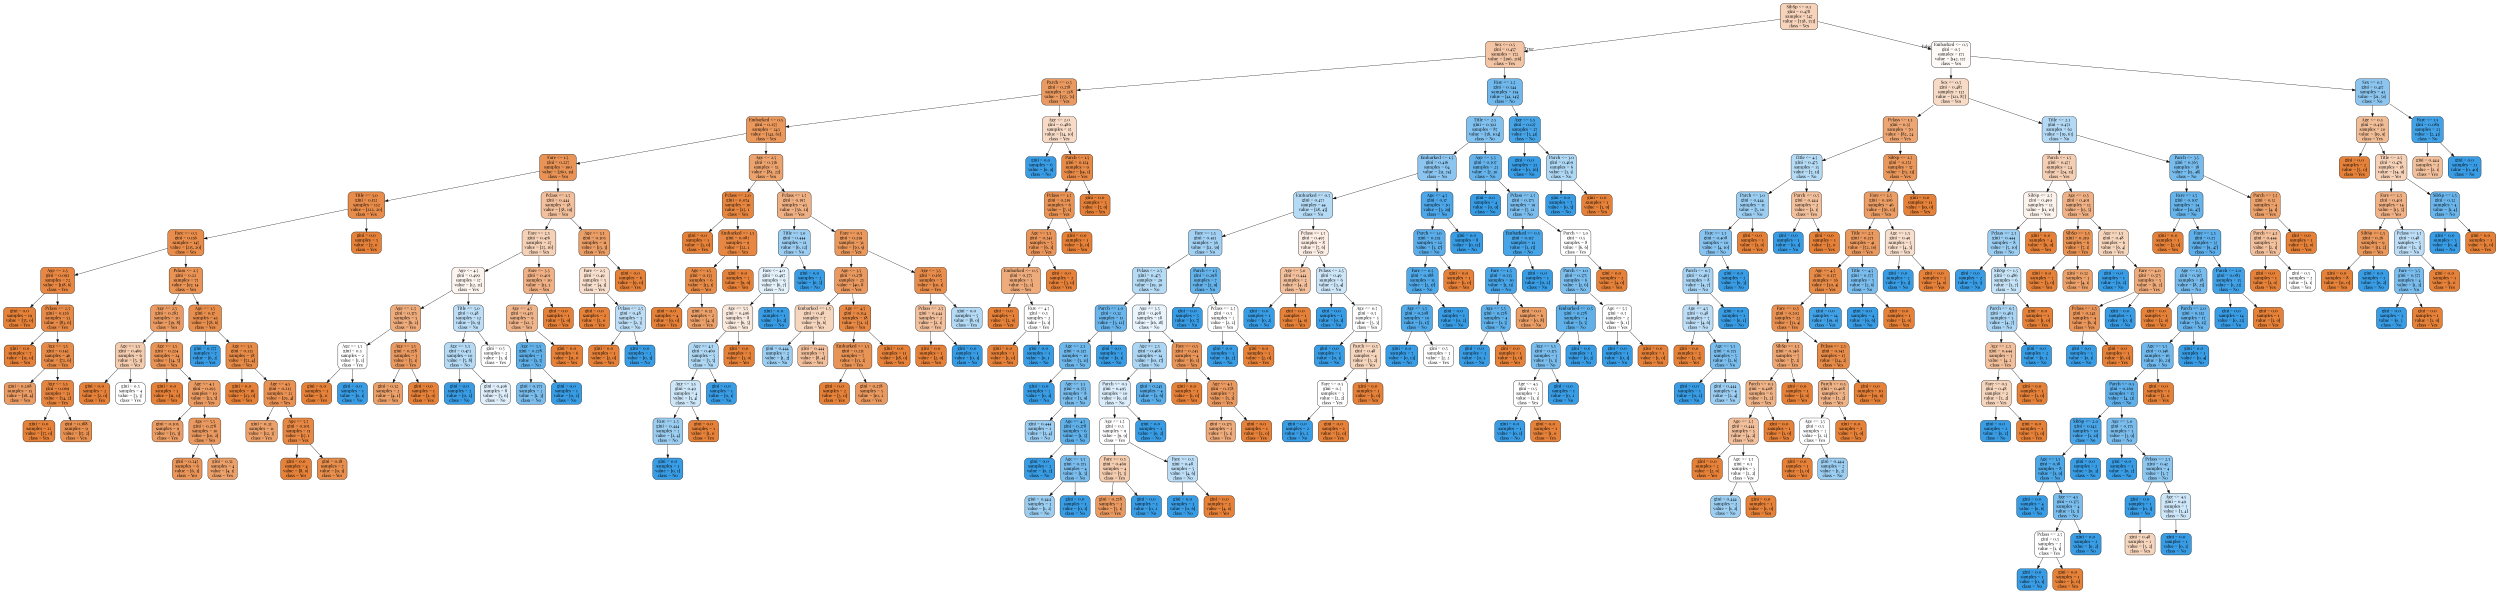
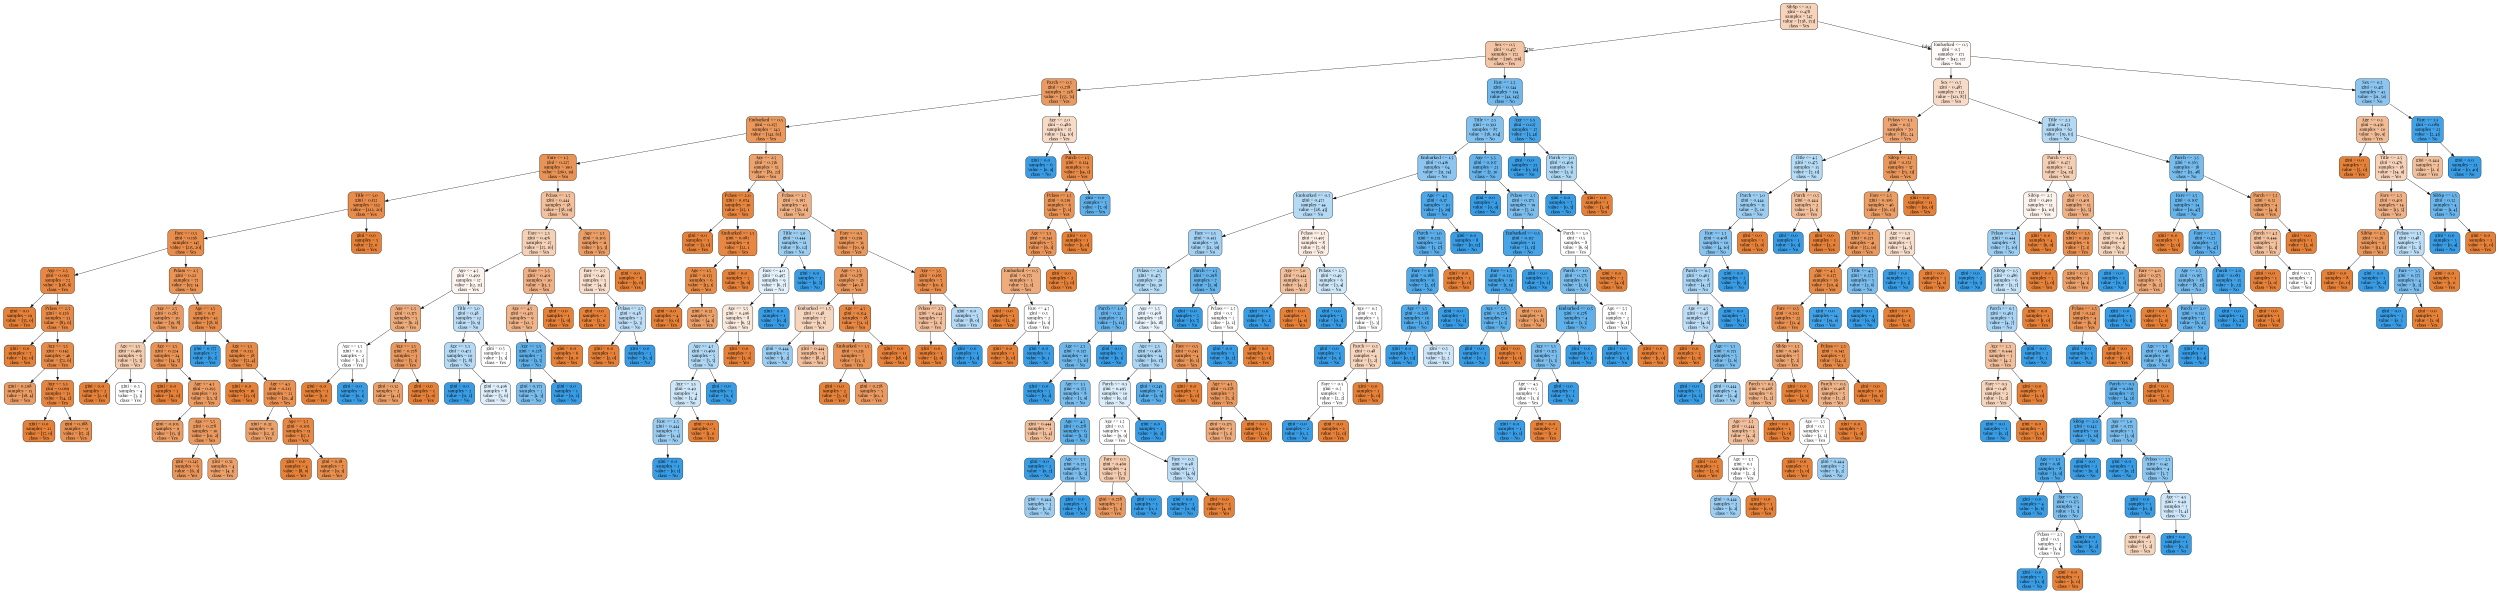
(1095, 205) -> (1095, 205)
(1439, 356) -> (1439, 356)
(1040, 431) -> (1040, 431)
